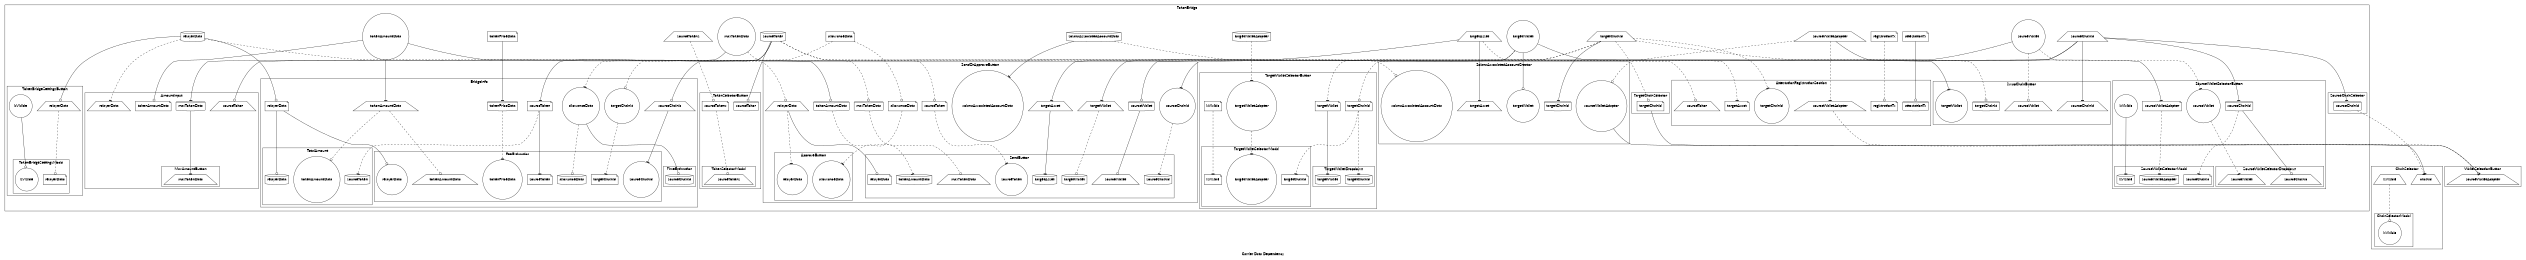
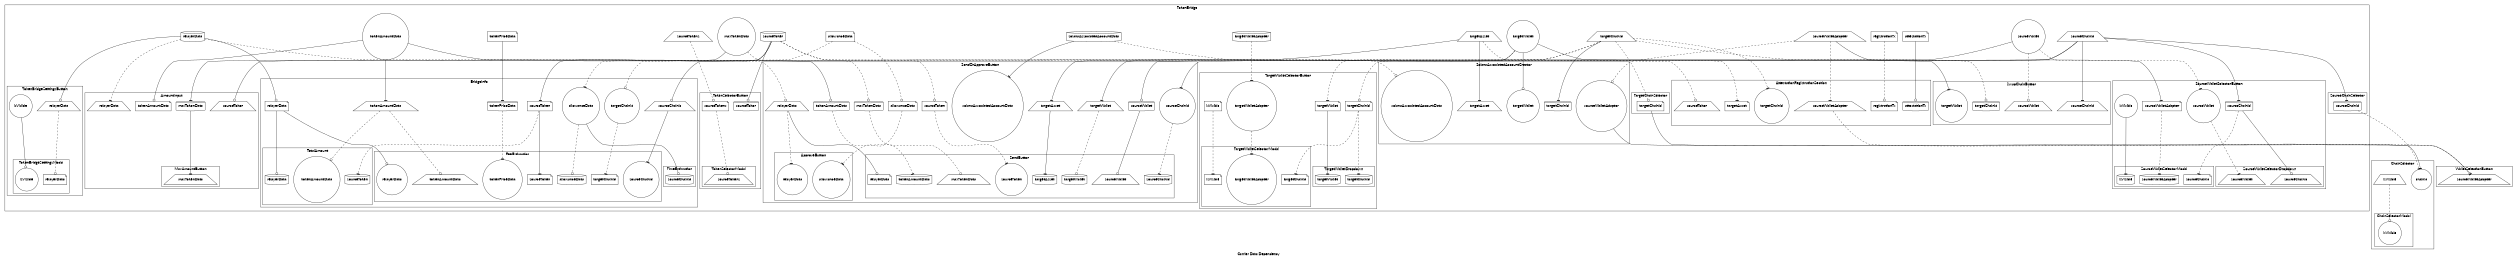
(2426, 180) -> (2421, 180)
